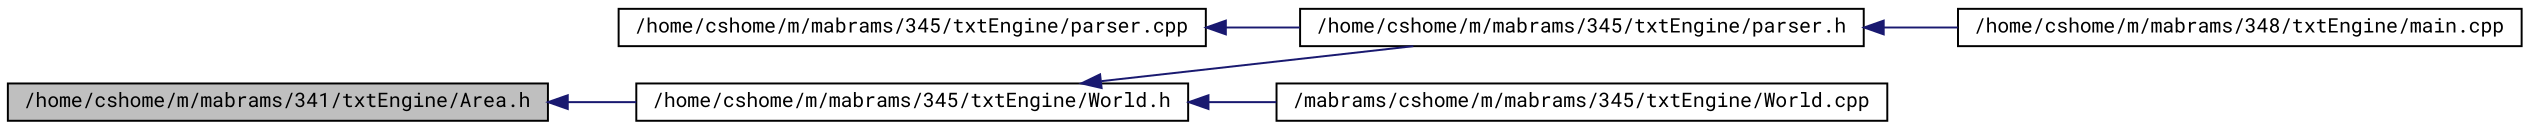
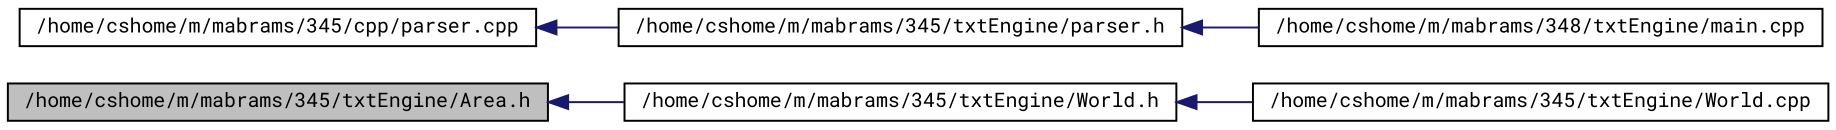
(912, 27) -> (278, 27)
(1257, 64) -> none
(278, 102) -> (278, 102)
(1582, 102) -> (1541, 102)
